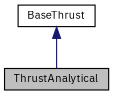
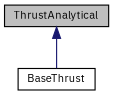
(57, 53) -> (57, 53)
